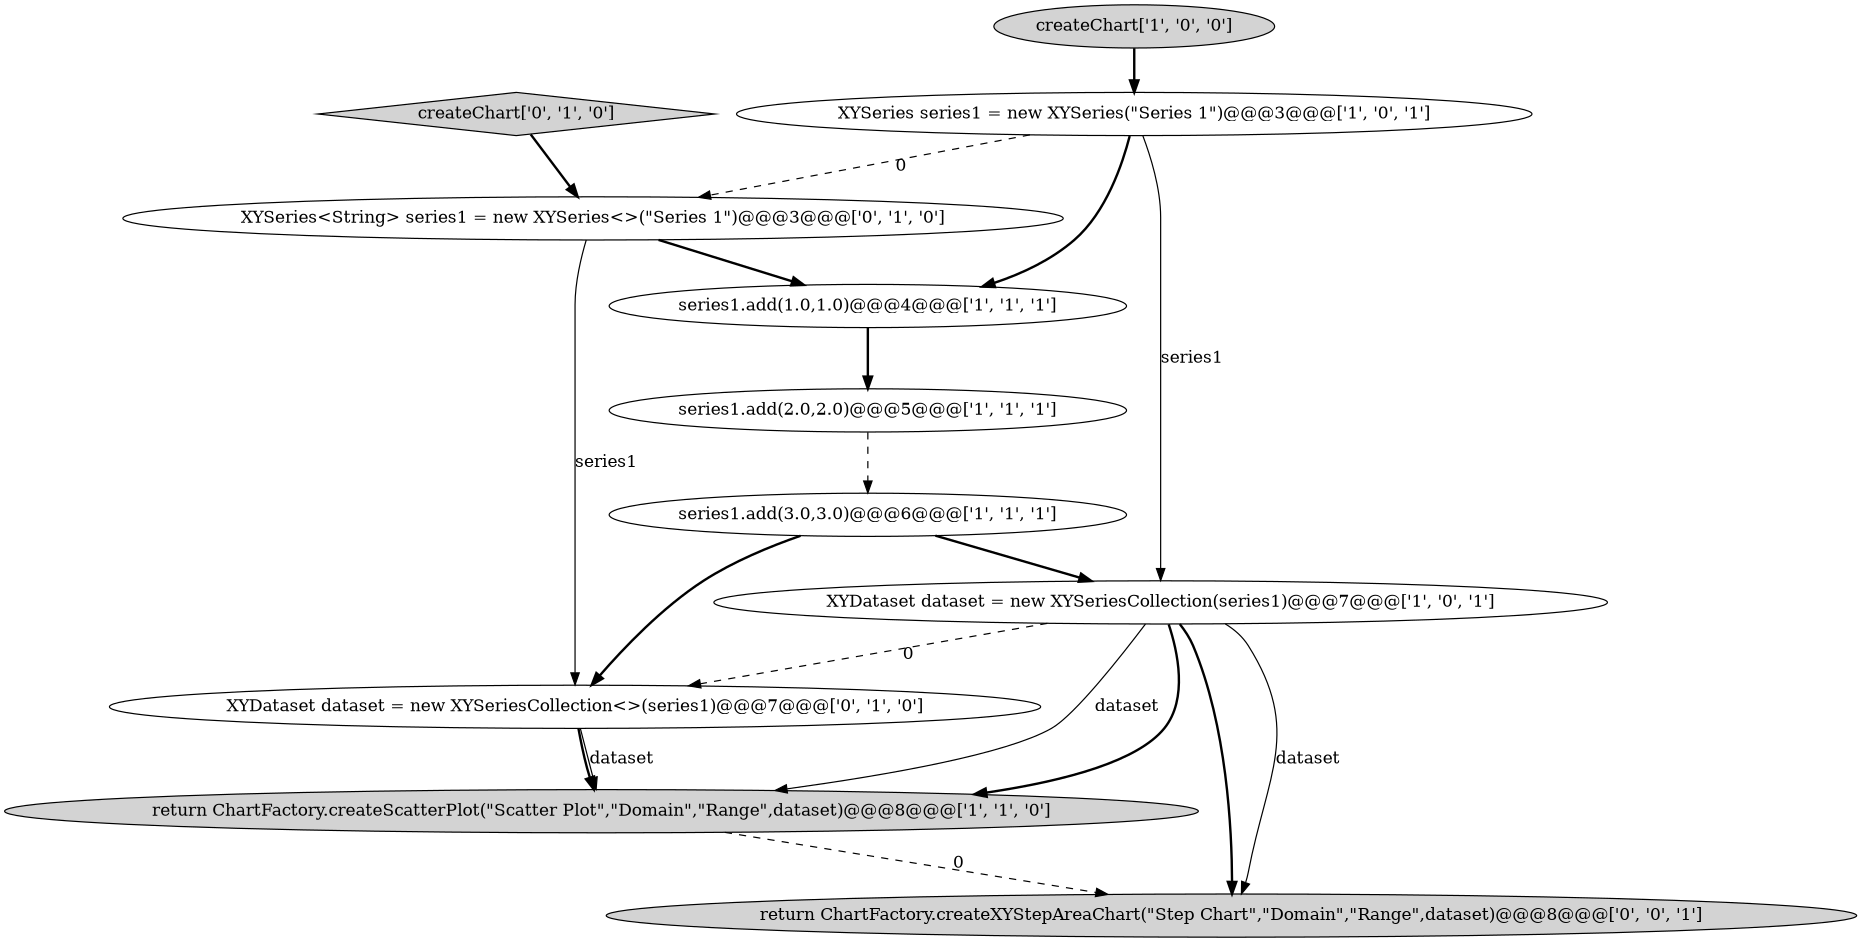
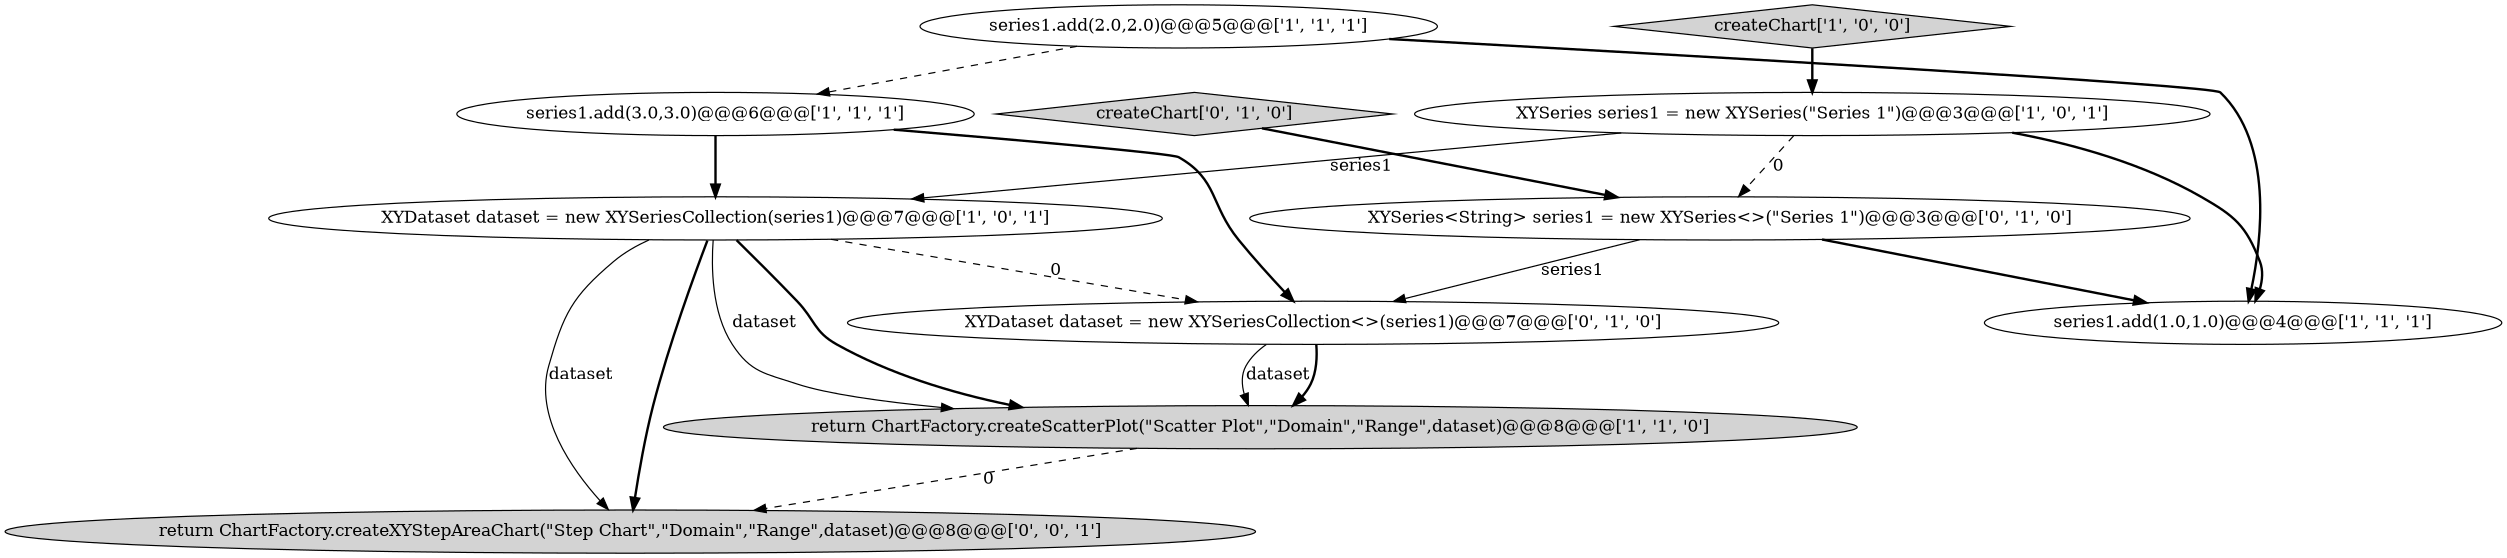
(1134, 26) -> (1812, 26)
(868, 352) -> (1908, 69)
